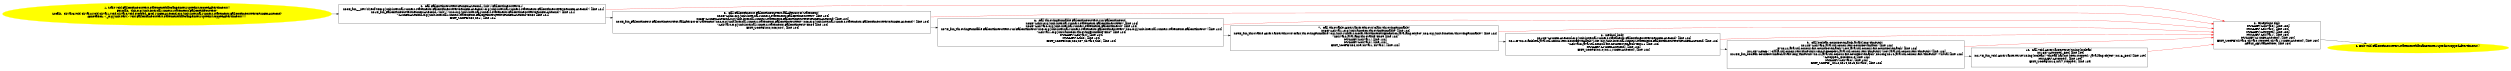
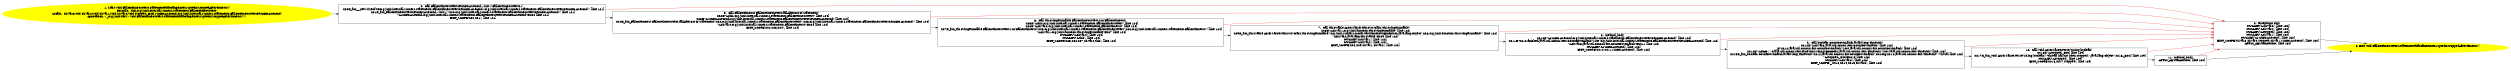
none -> (2181, 61)
